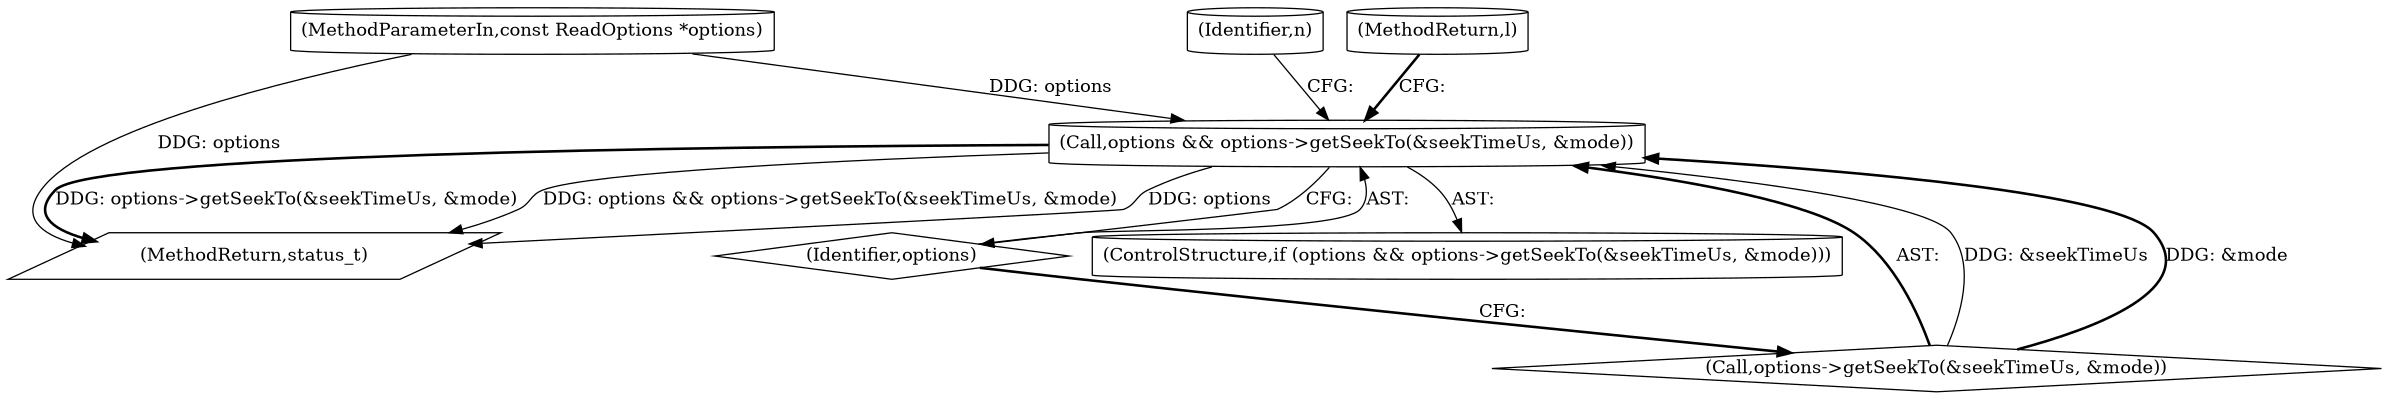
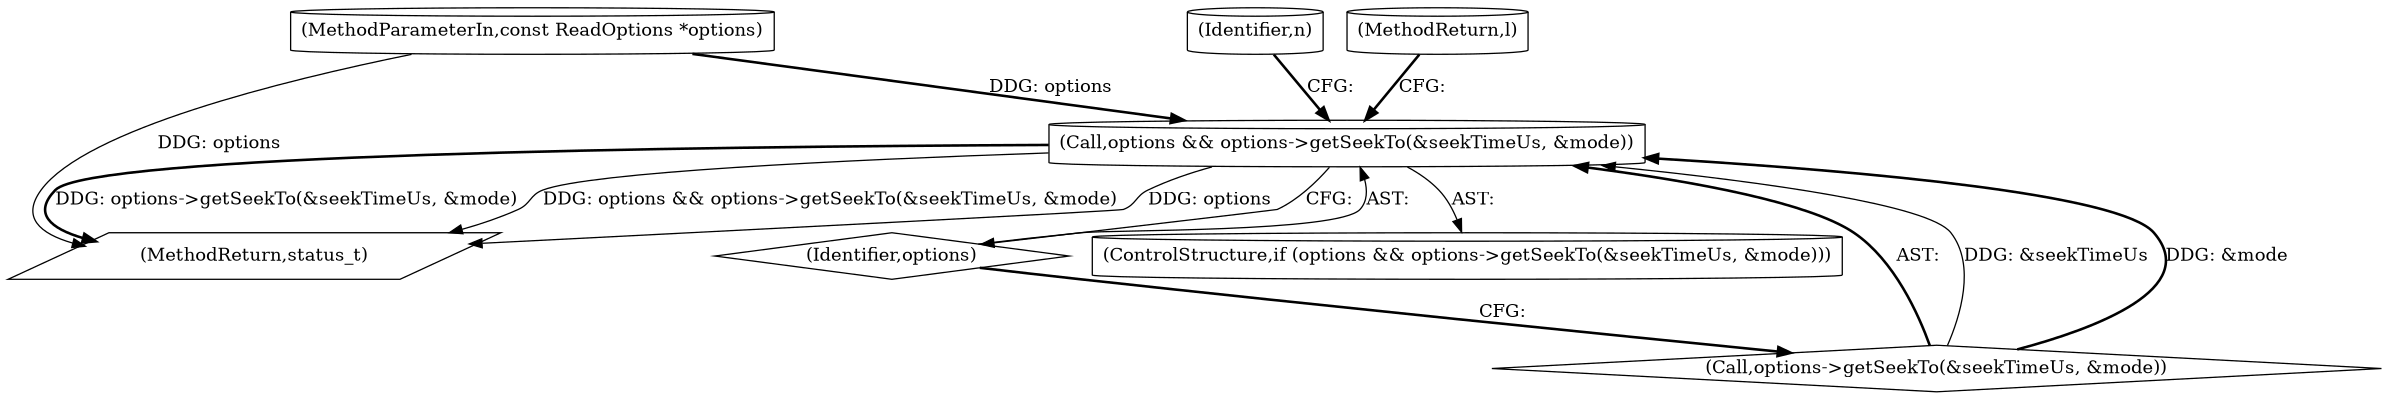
(1297, 82) -> (1297, 82)
(932, 86) -> (932, 86)
